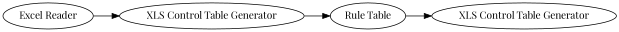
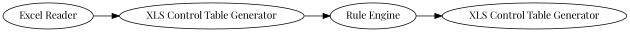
(368, 16) -> (373, 16)
